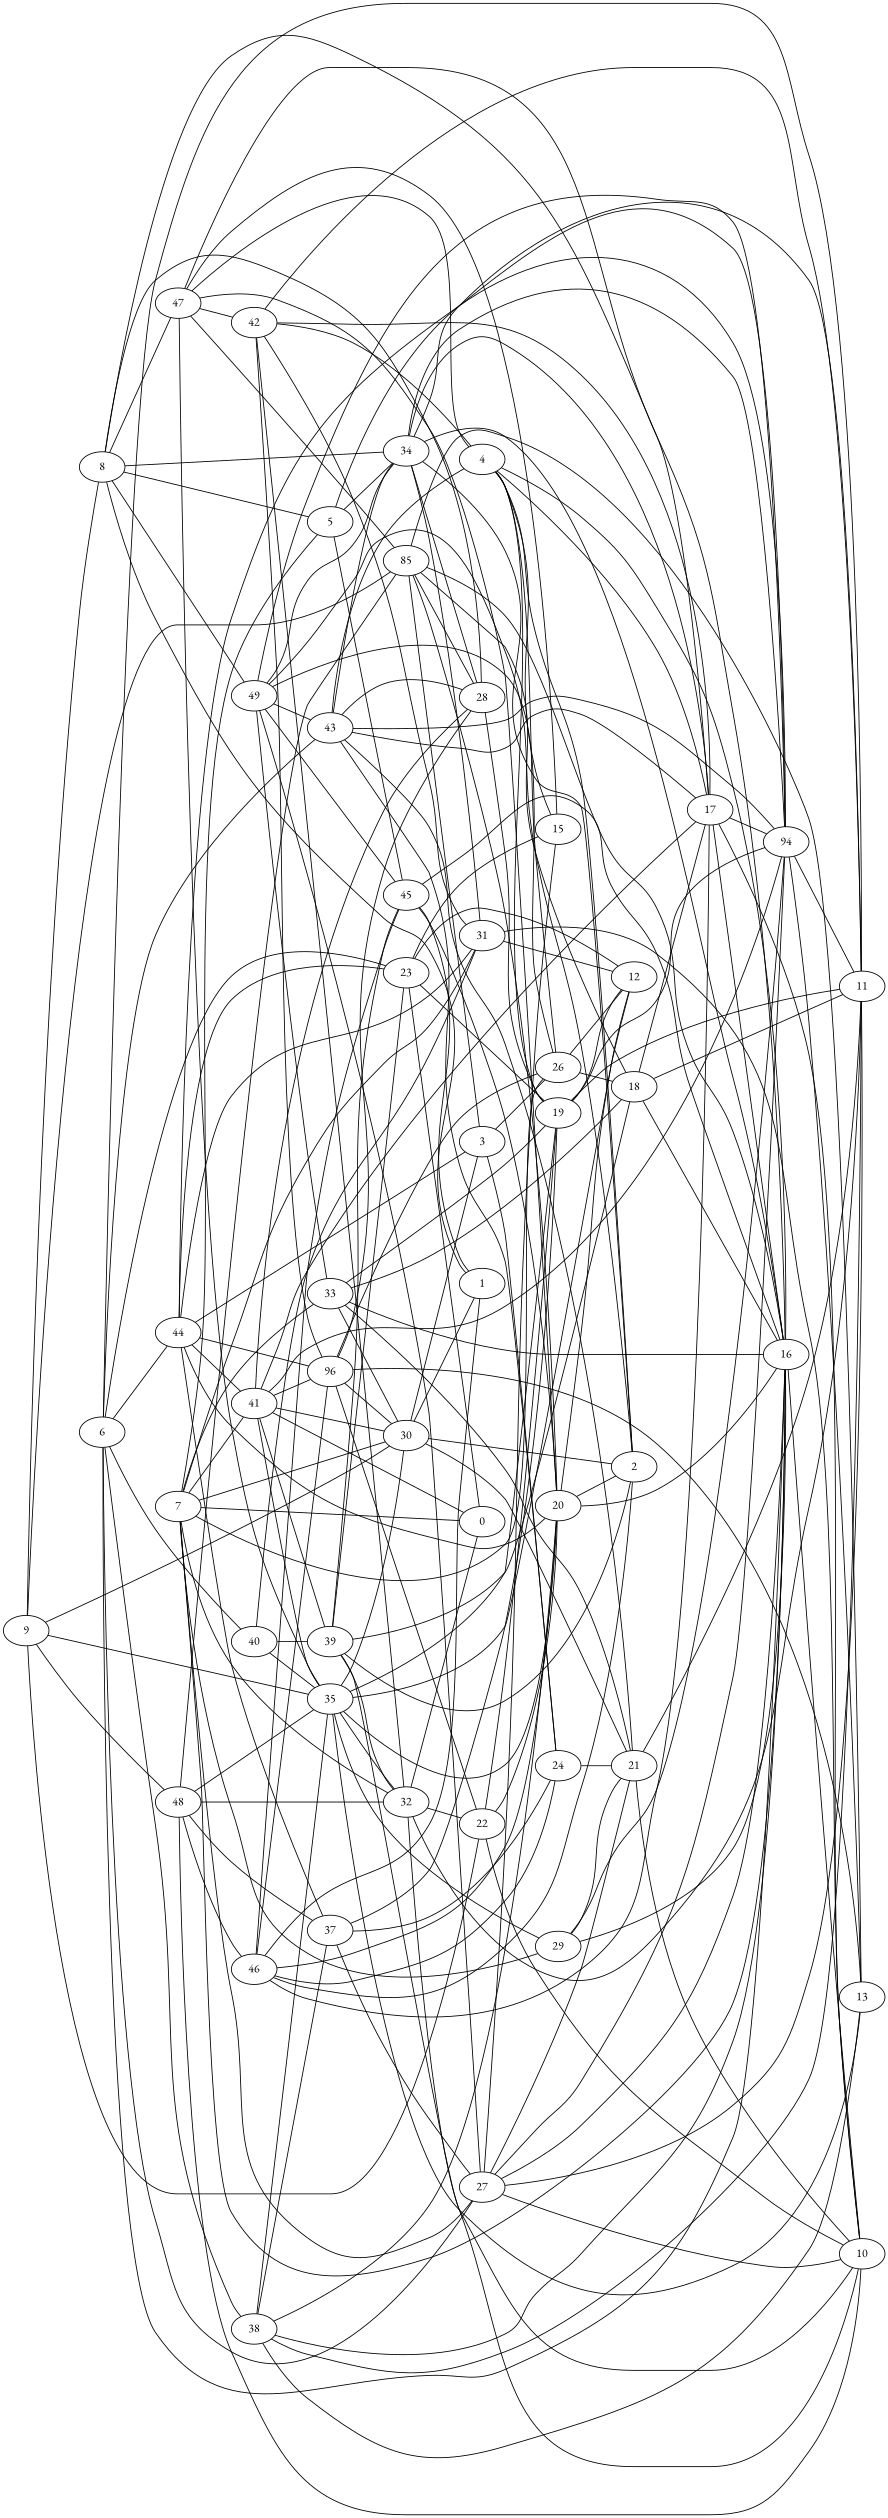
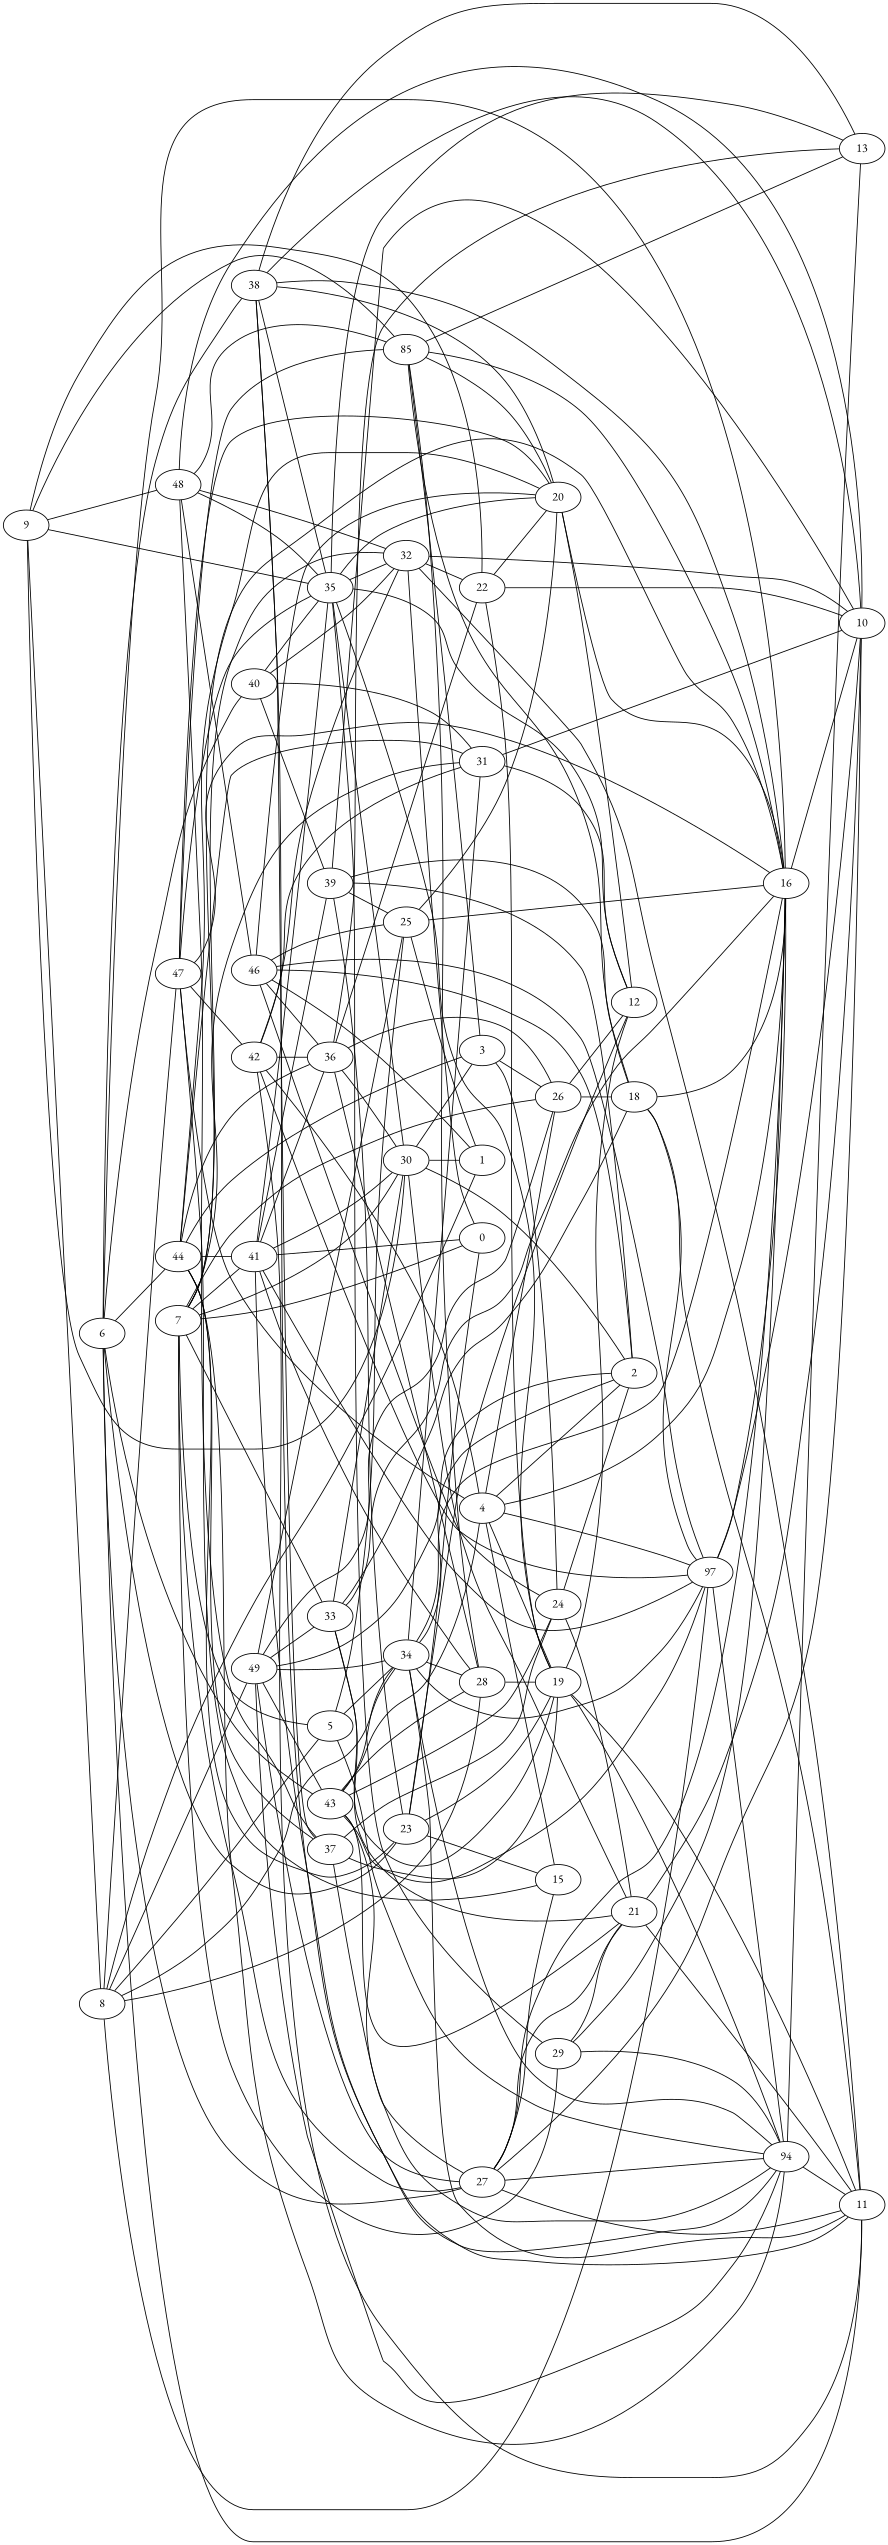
none -> (692, 154)
(710, 810) -> (710, 1572)
(406, 895) -> (406, 922)
(330, 1371) -> (330, 1057)
(596, 1486) -> (595, 1494)
(367, 1723) -> (316, 639)
